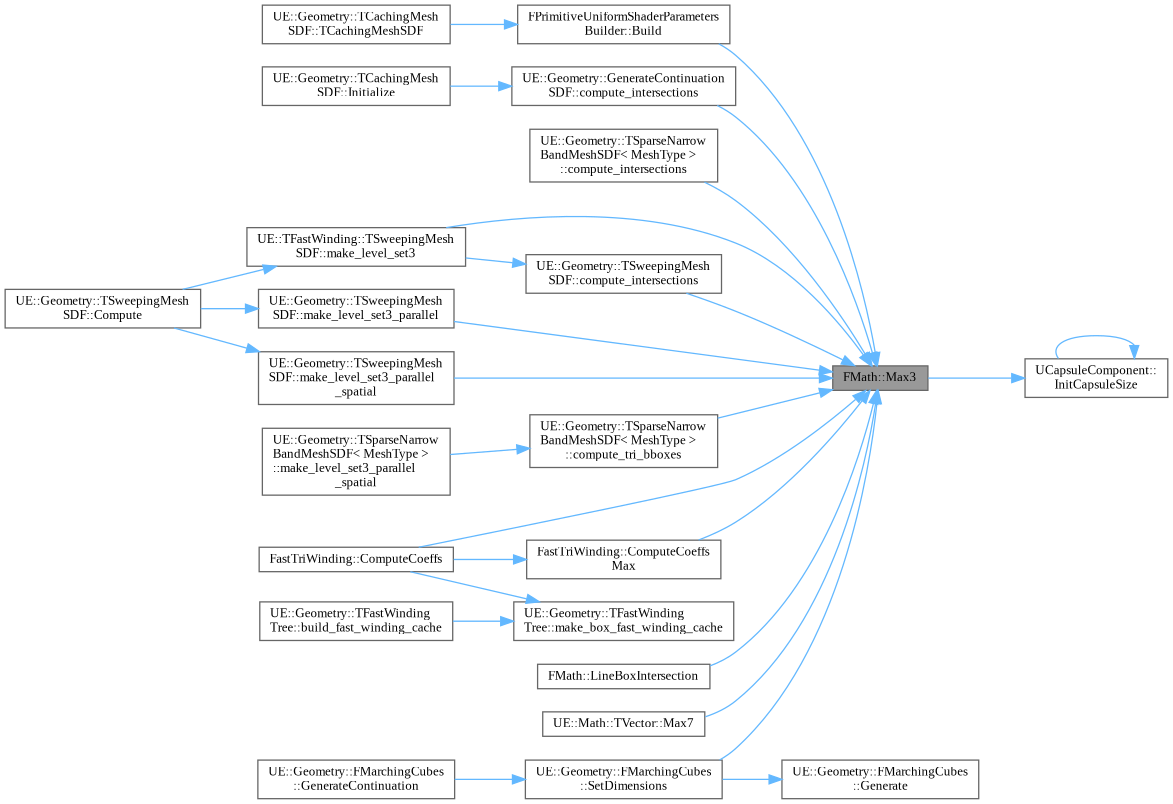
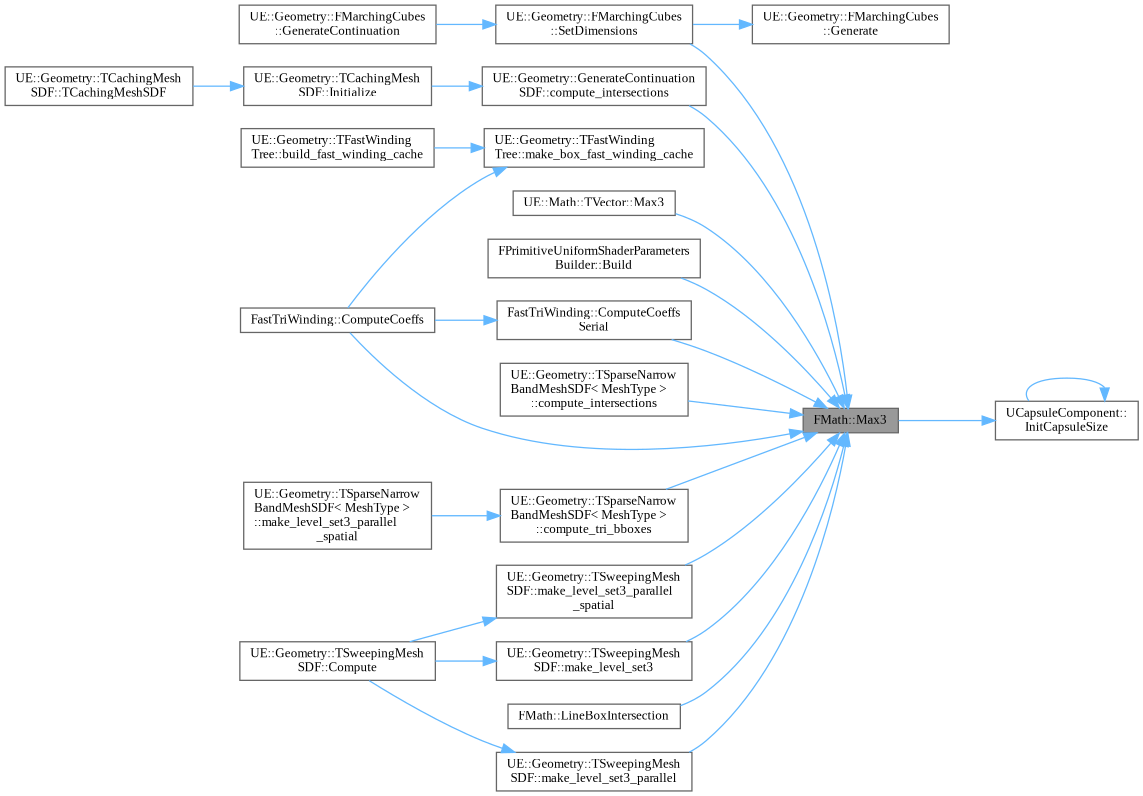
(477, 24) -> (212, 86)
(356, 247) -> (594, 661)
(624, 274) -> none
(624, 559) -> (594, 320)
(624, 724) -> (594, 203)
